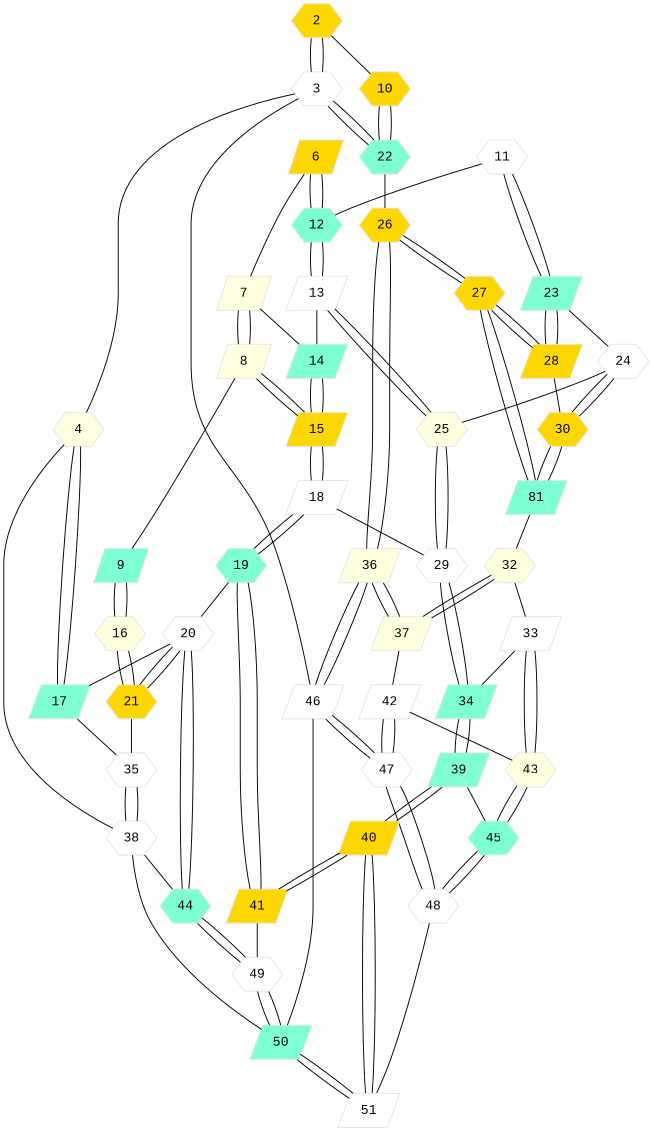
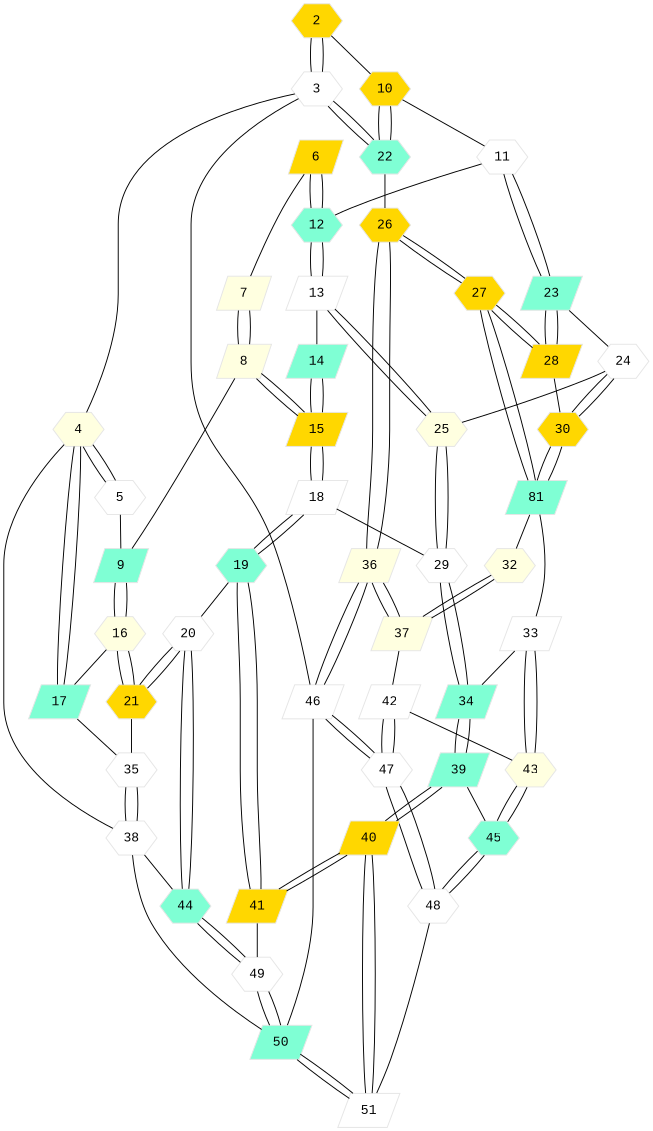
none -> (444, 123)
(280, 327) -> none
none -> (120, 498)
(520, 600) -> (545, 566)
(126, 667) -> (90, 667)
